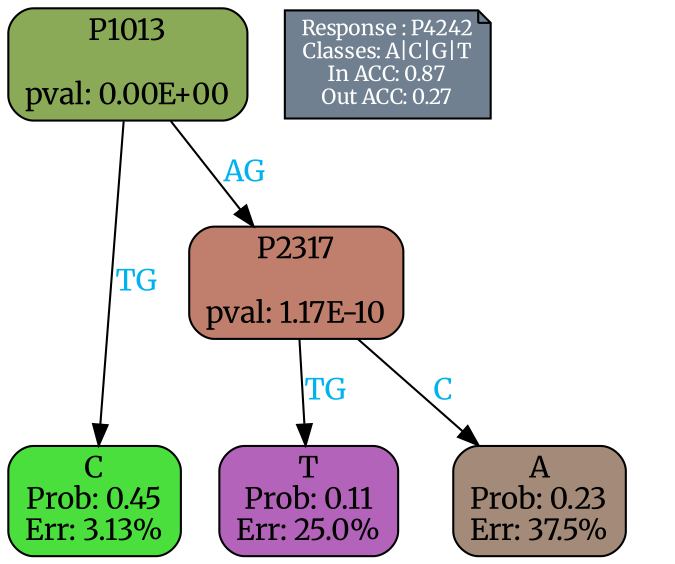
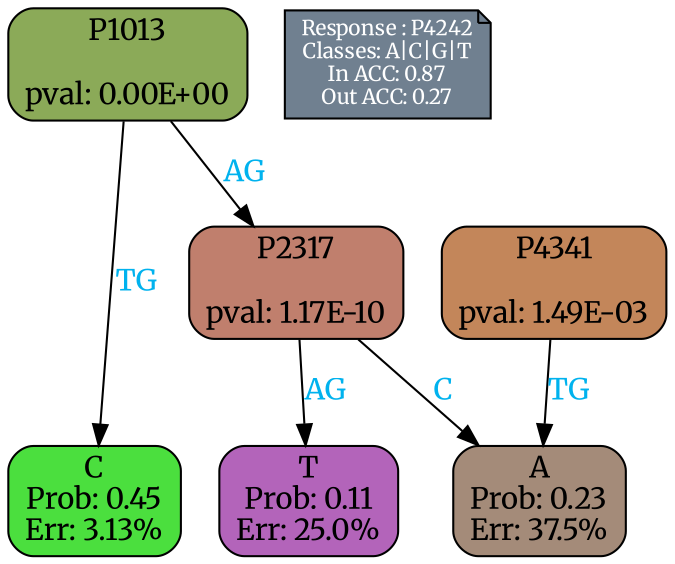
none -> (554, 283)
(326, 392) -> (326, 392)
